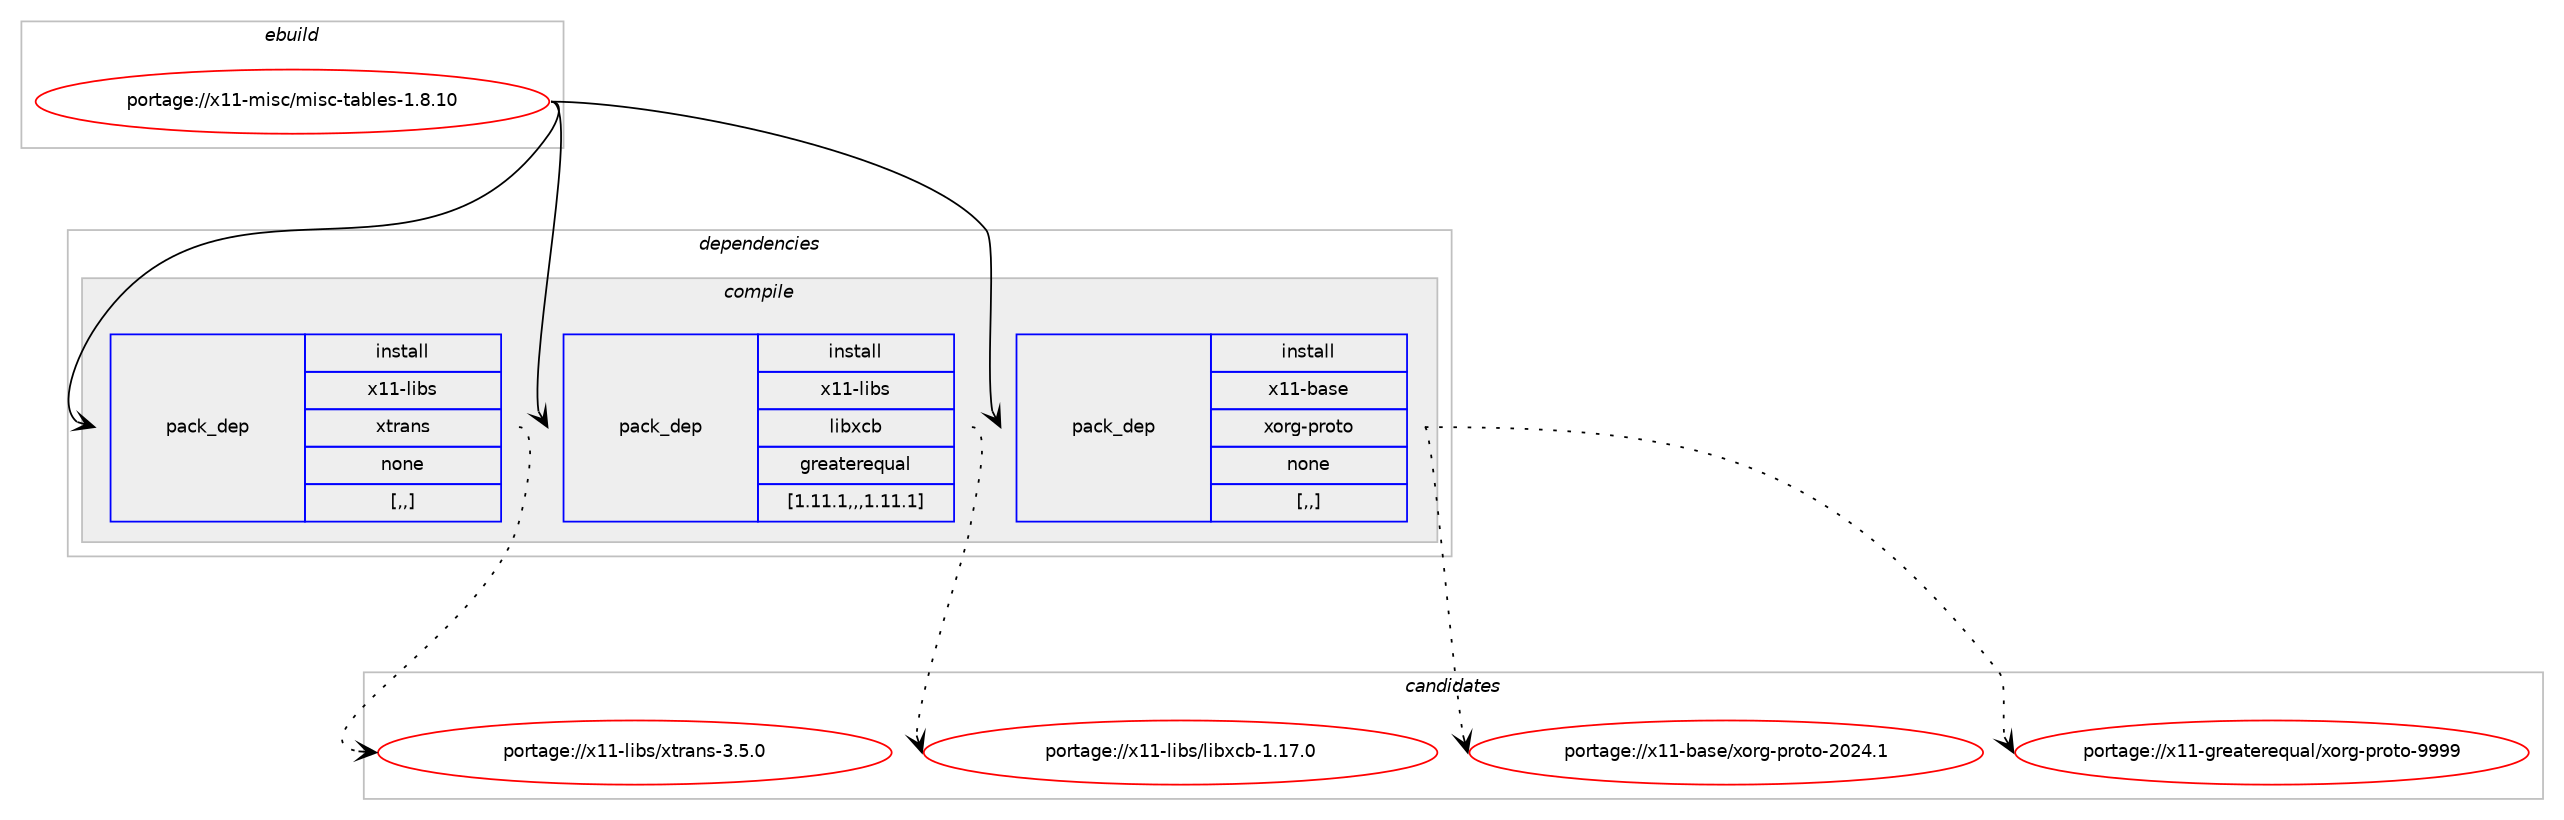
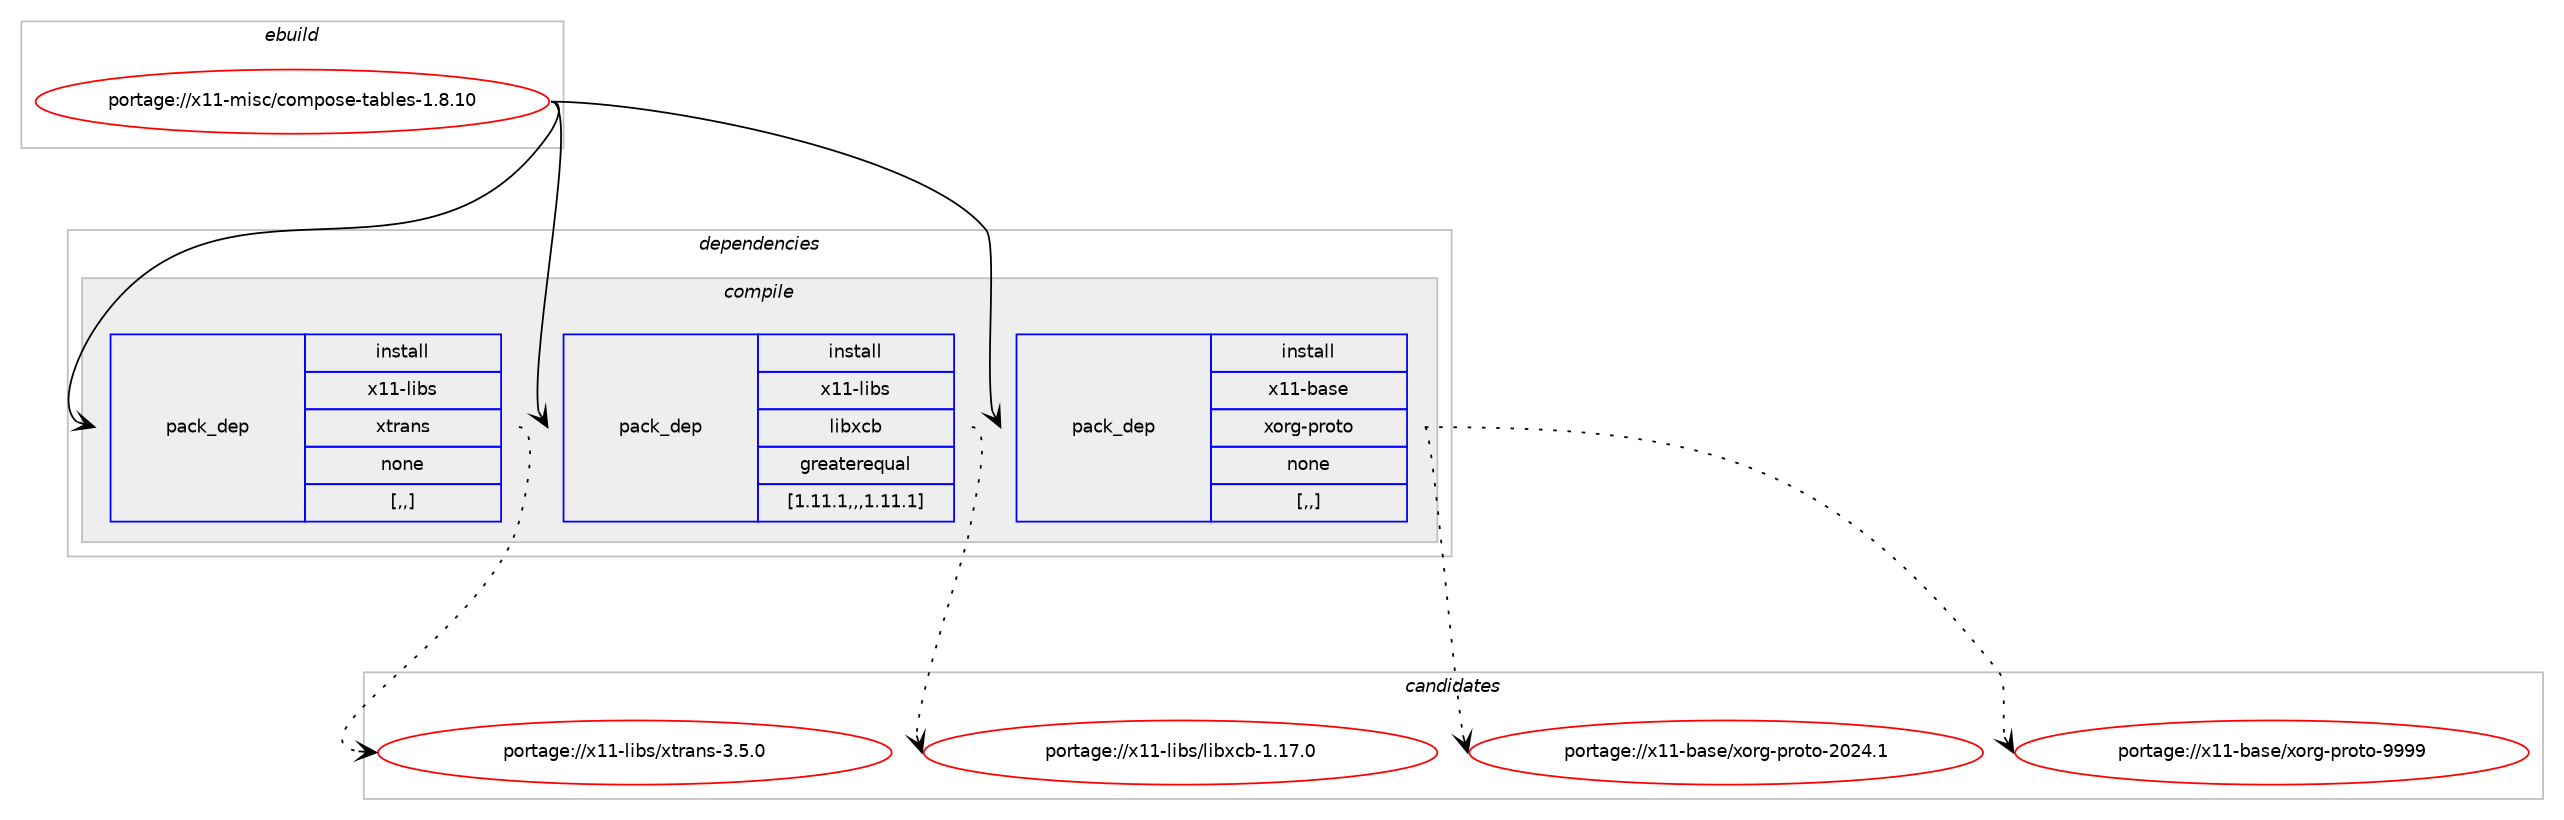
(292, 102) -> (292, 102)
(2272, 753) -> (2272, 753)
